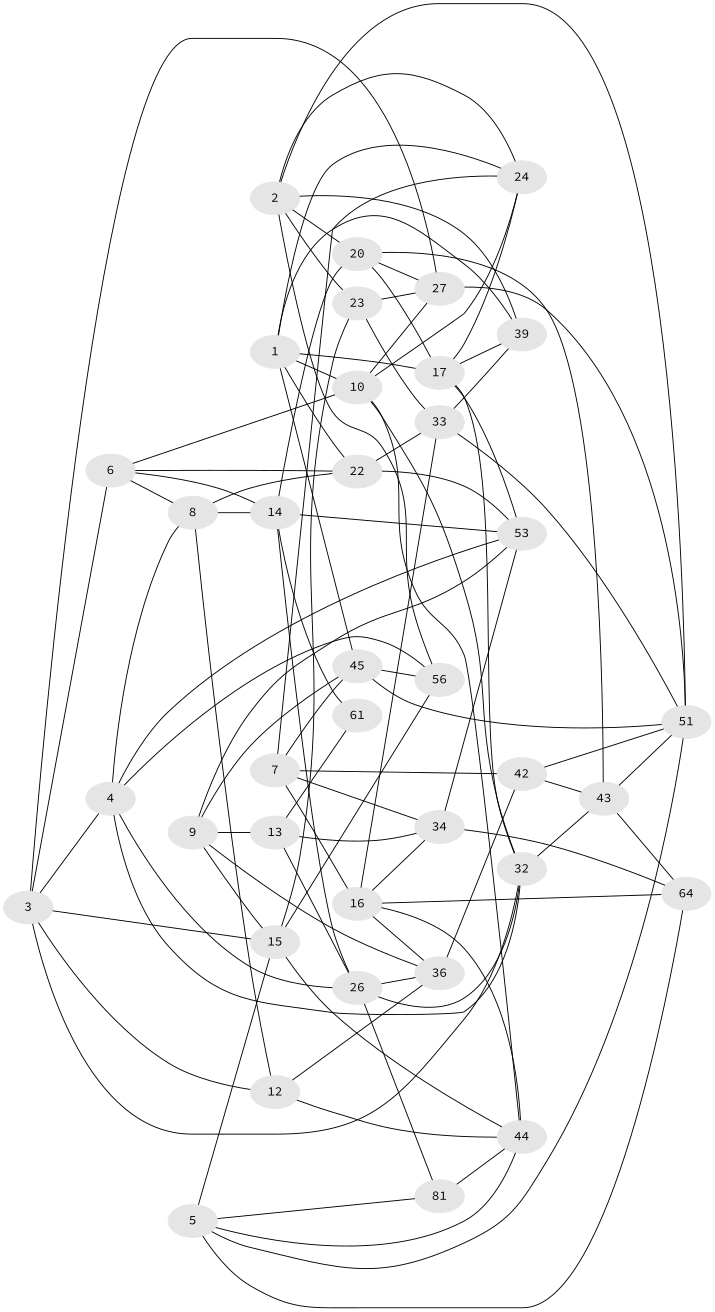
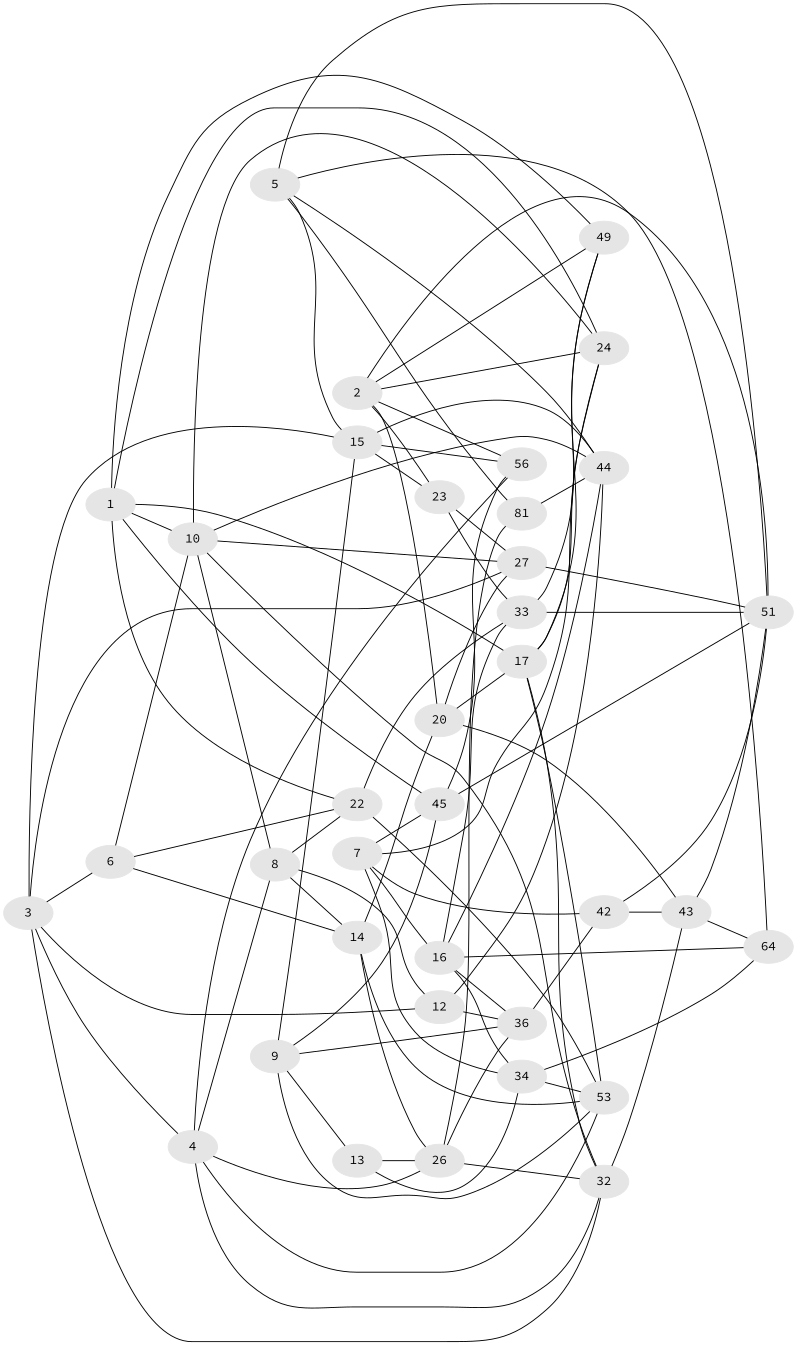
(522, 334) -> (604, 238)
(152, 492) -> (234, 702)
(357, 716) -> none
